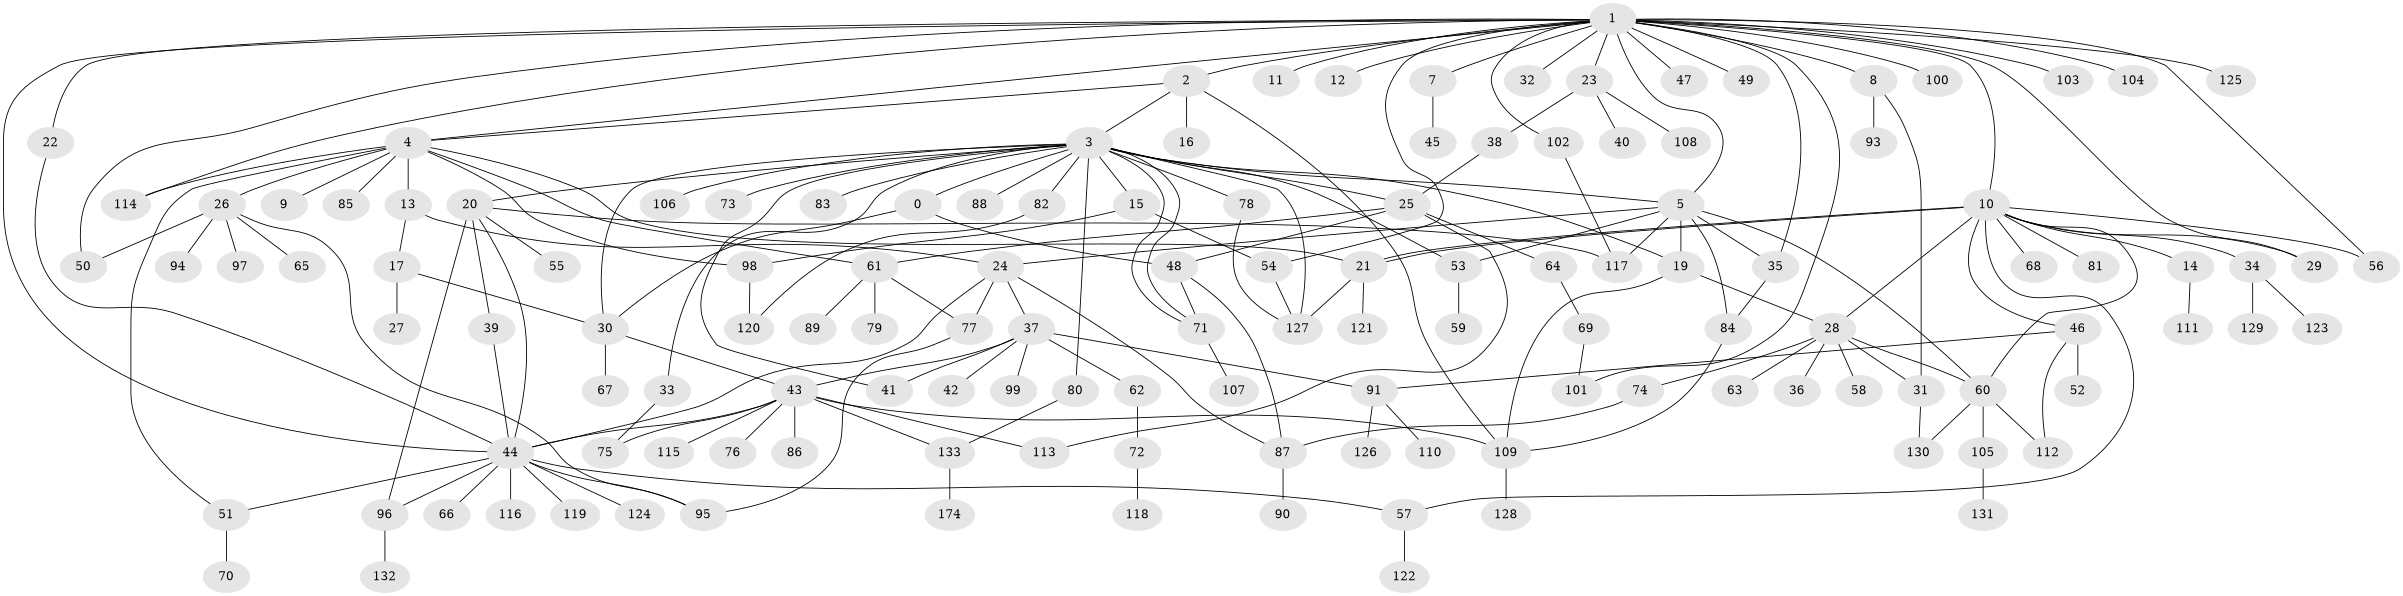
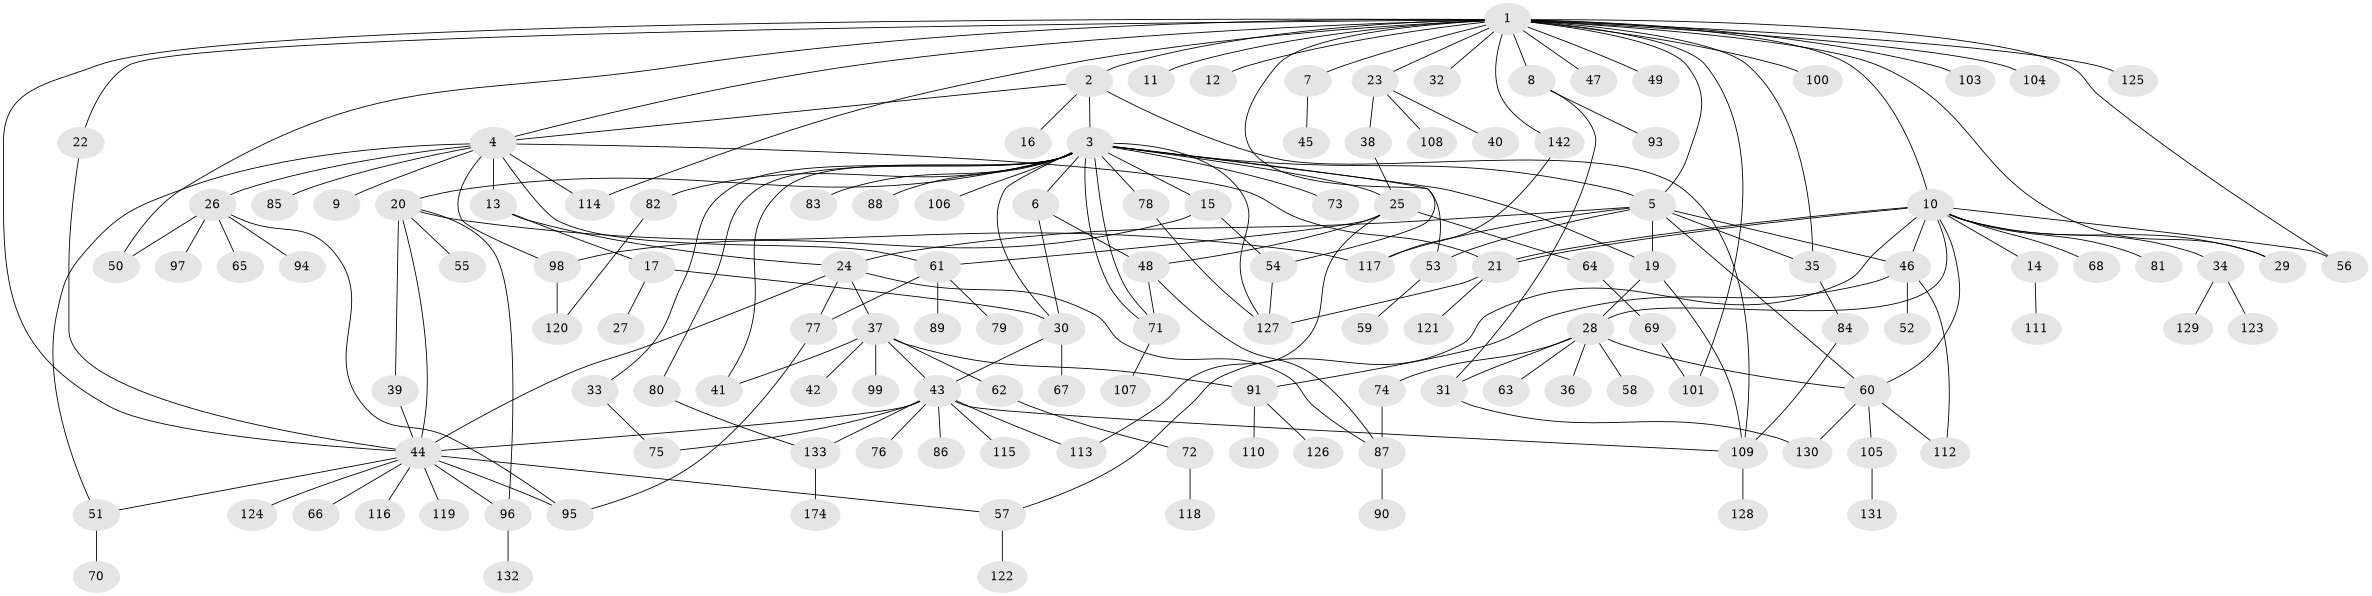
(1559, 143) -> (1559, 143)
(918, 205) -> (1036, 205)
(1716, 264) -> (1780, 236)
